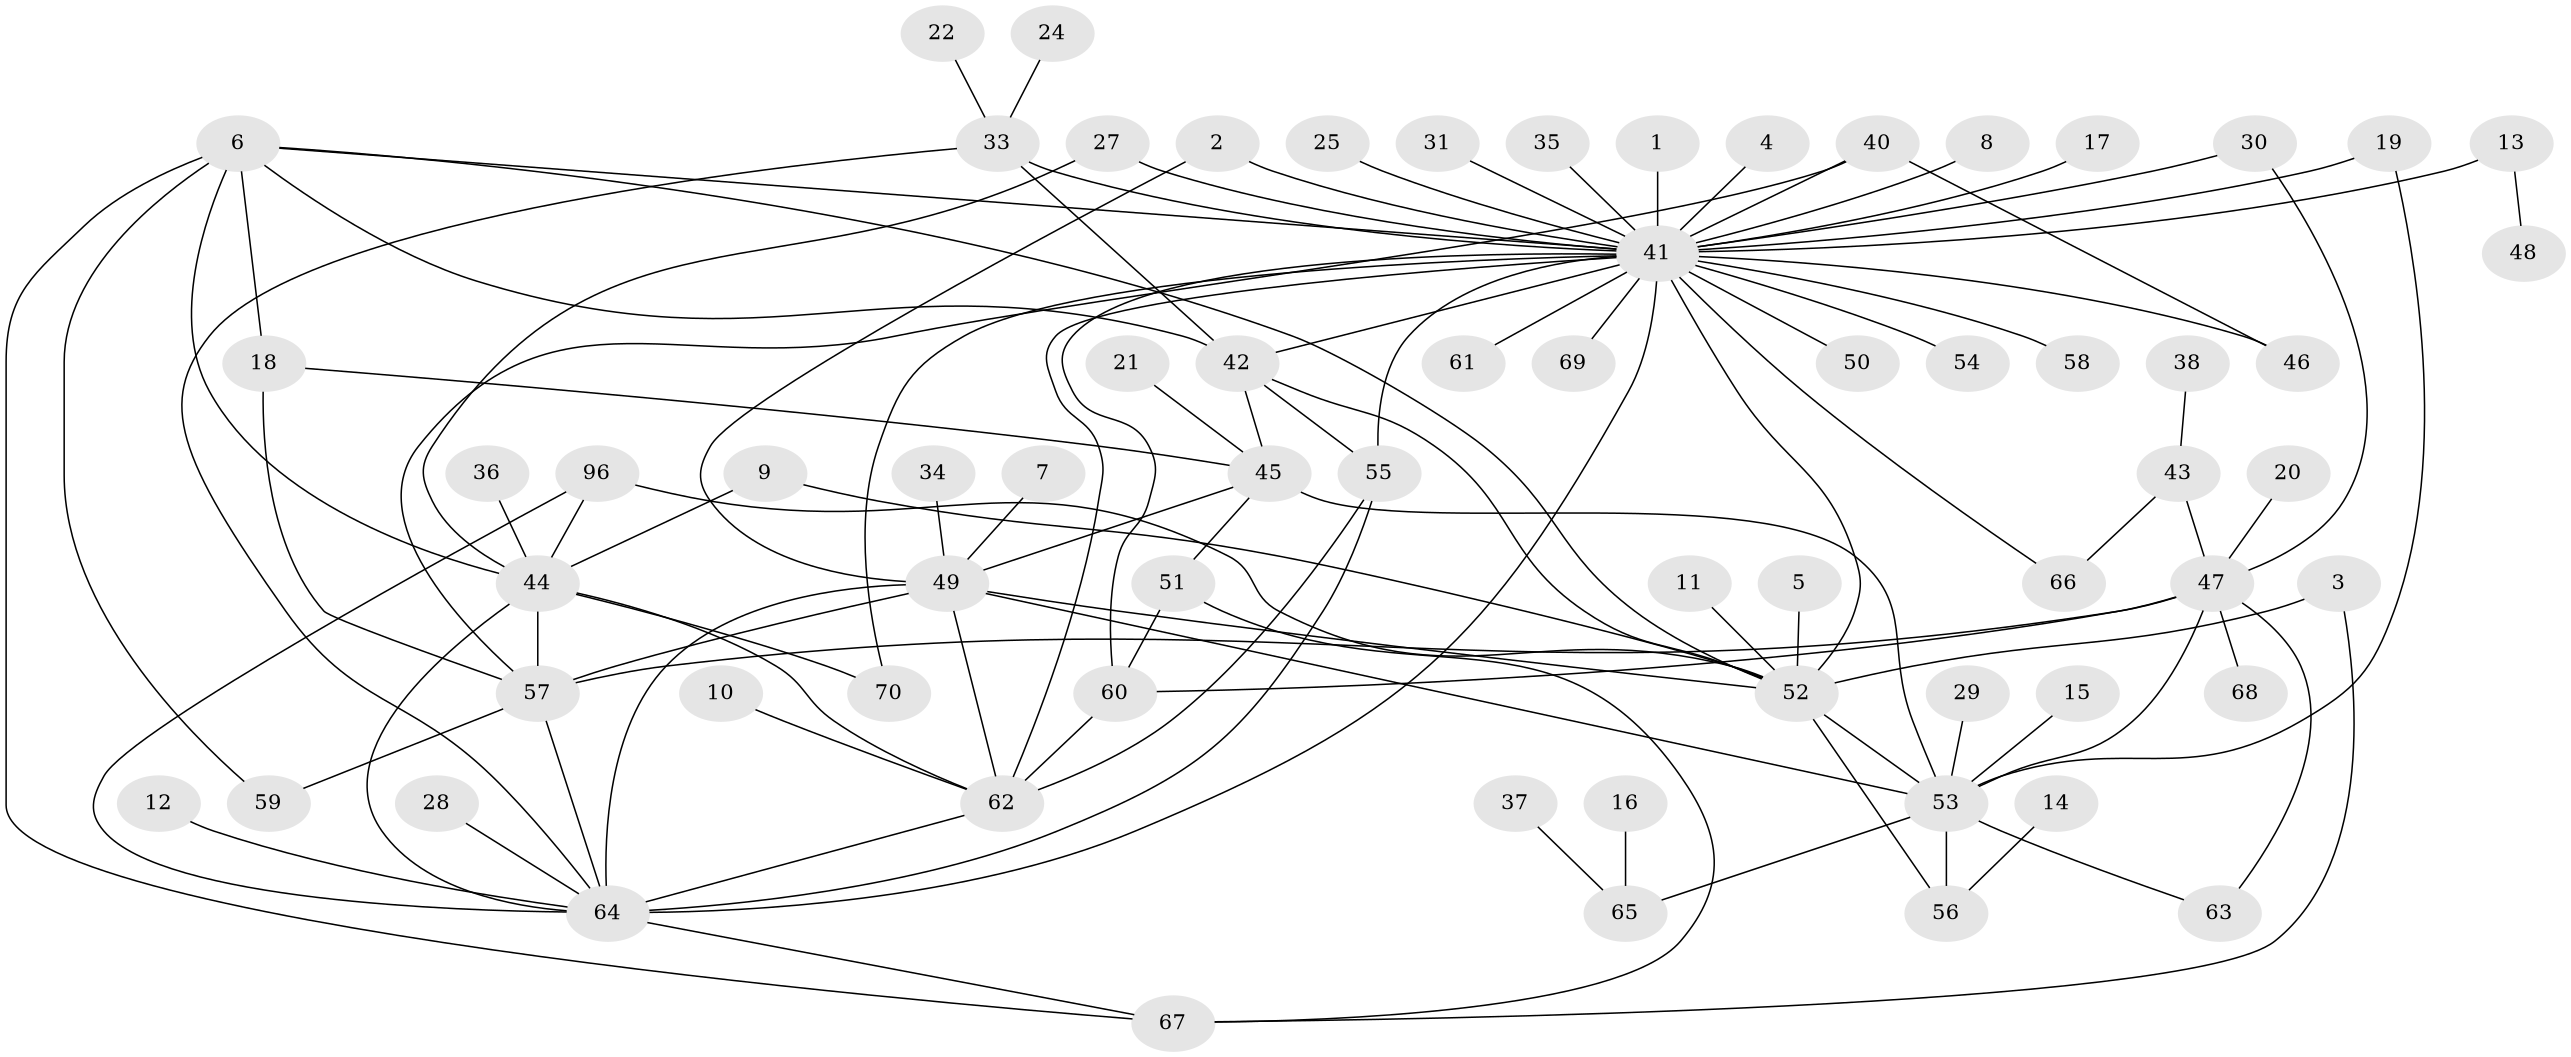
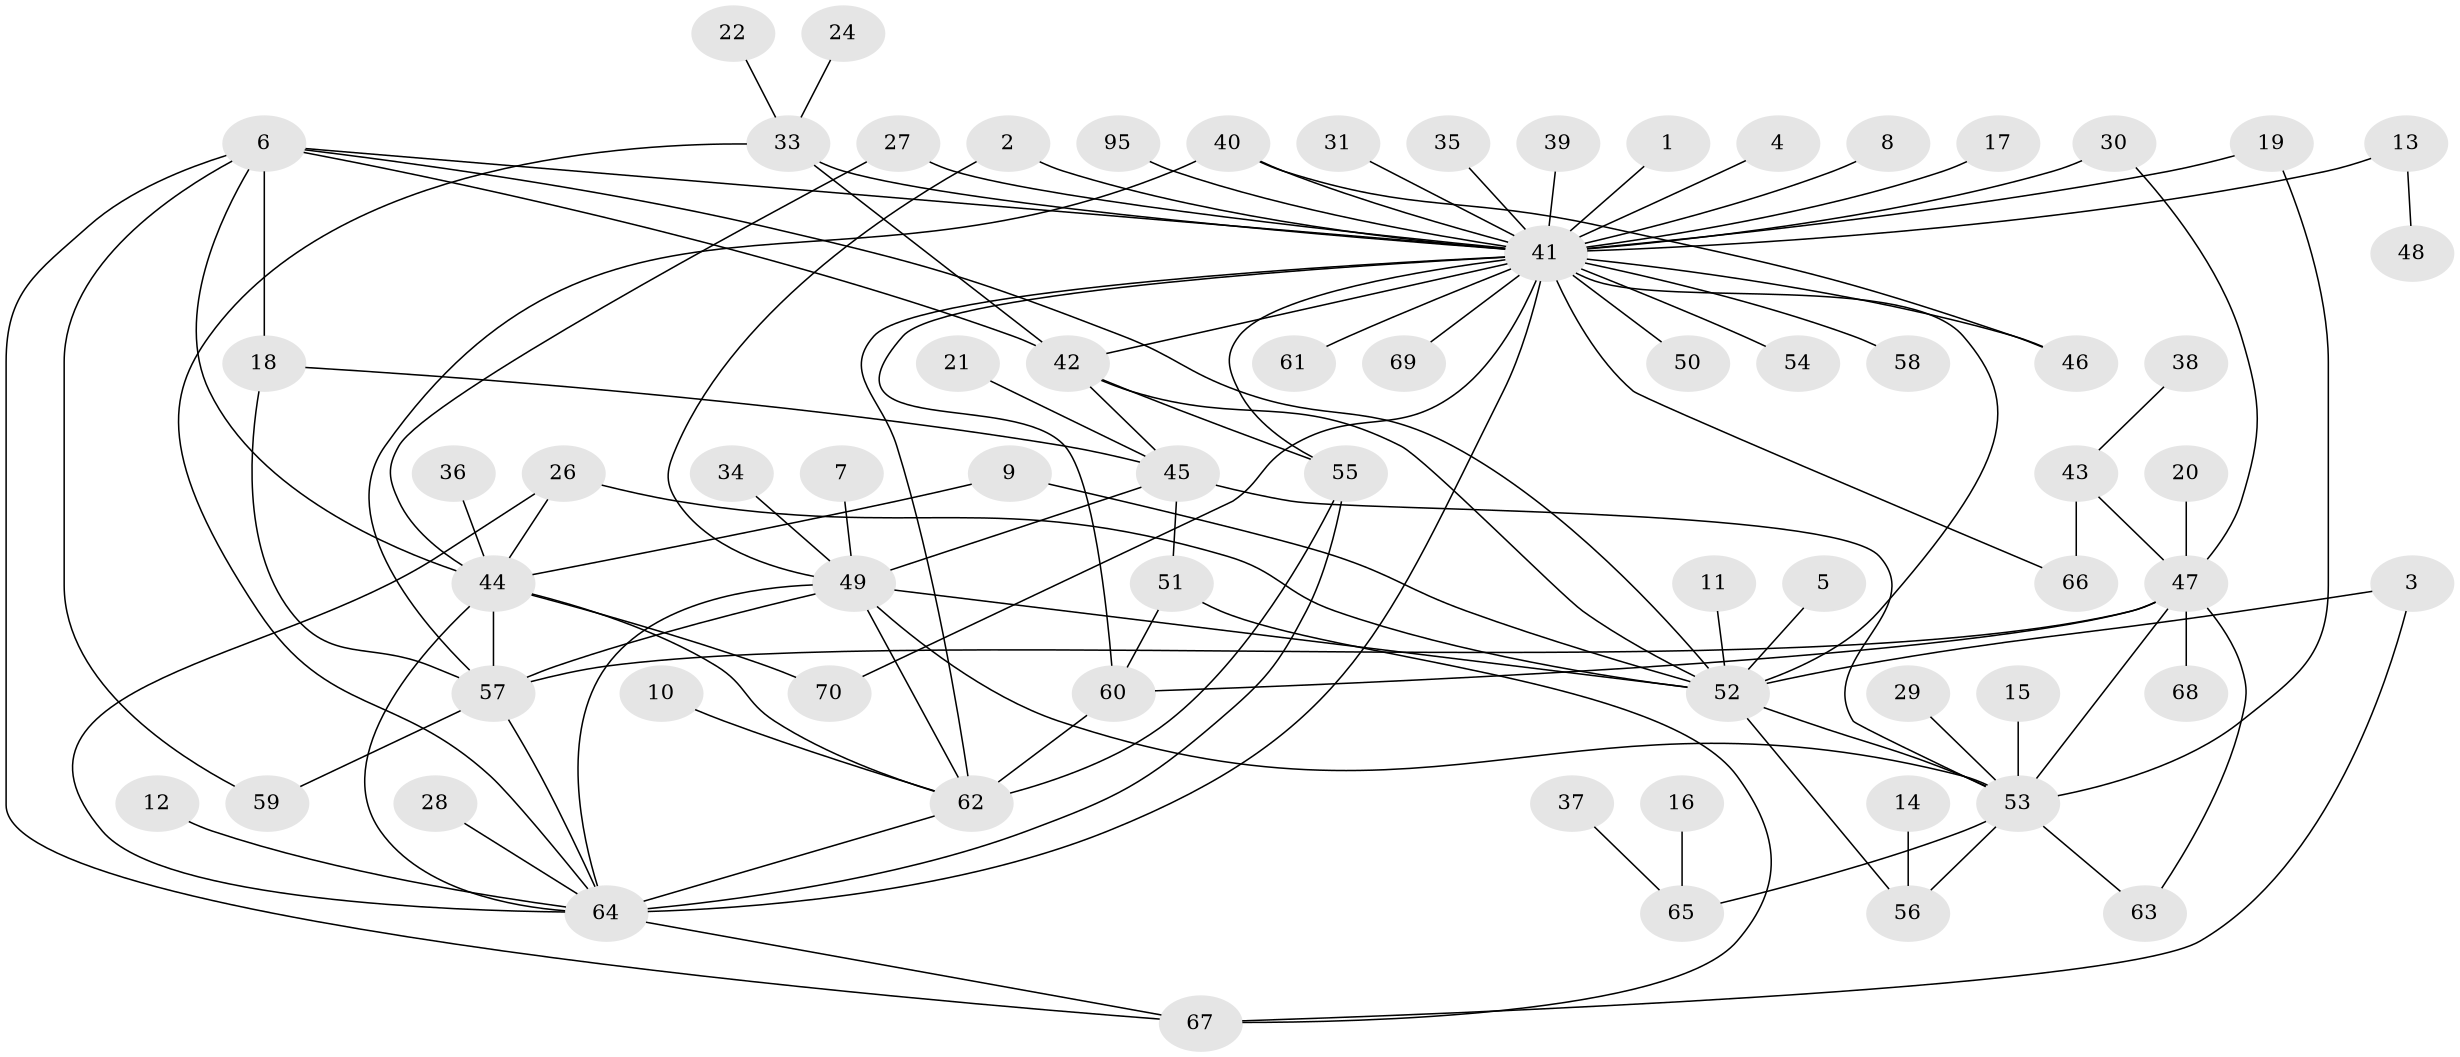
(1328, 144) -> (1118, 144)
none -> (1558, 144)
(597, 474) -> (564, 474)
